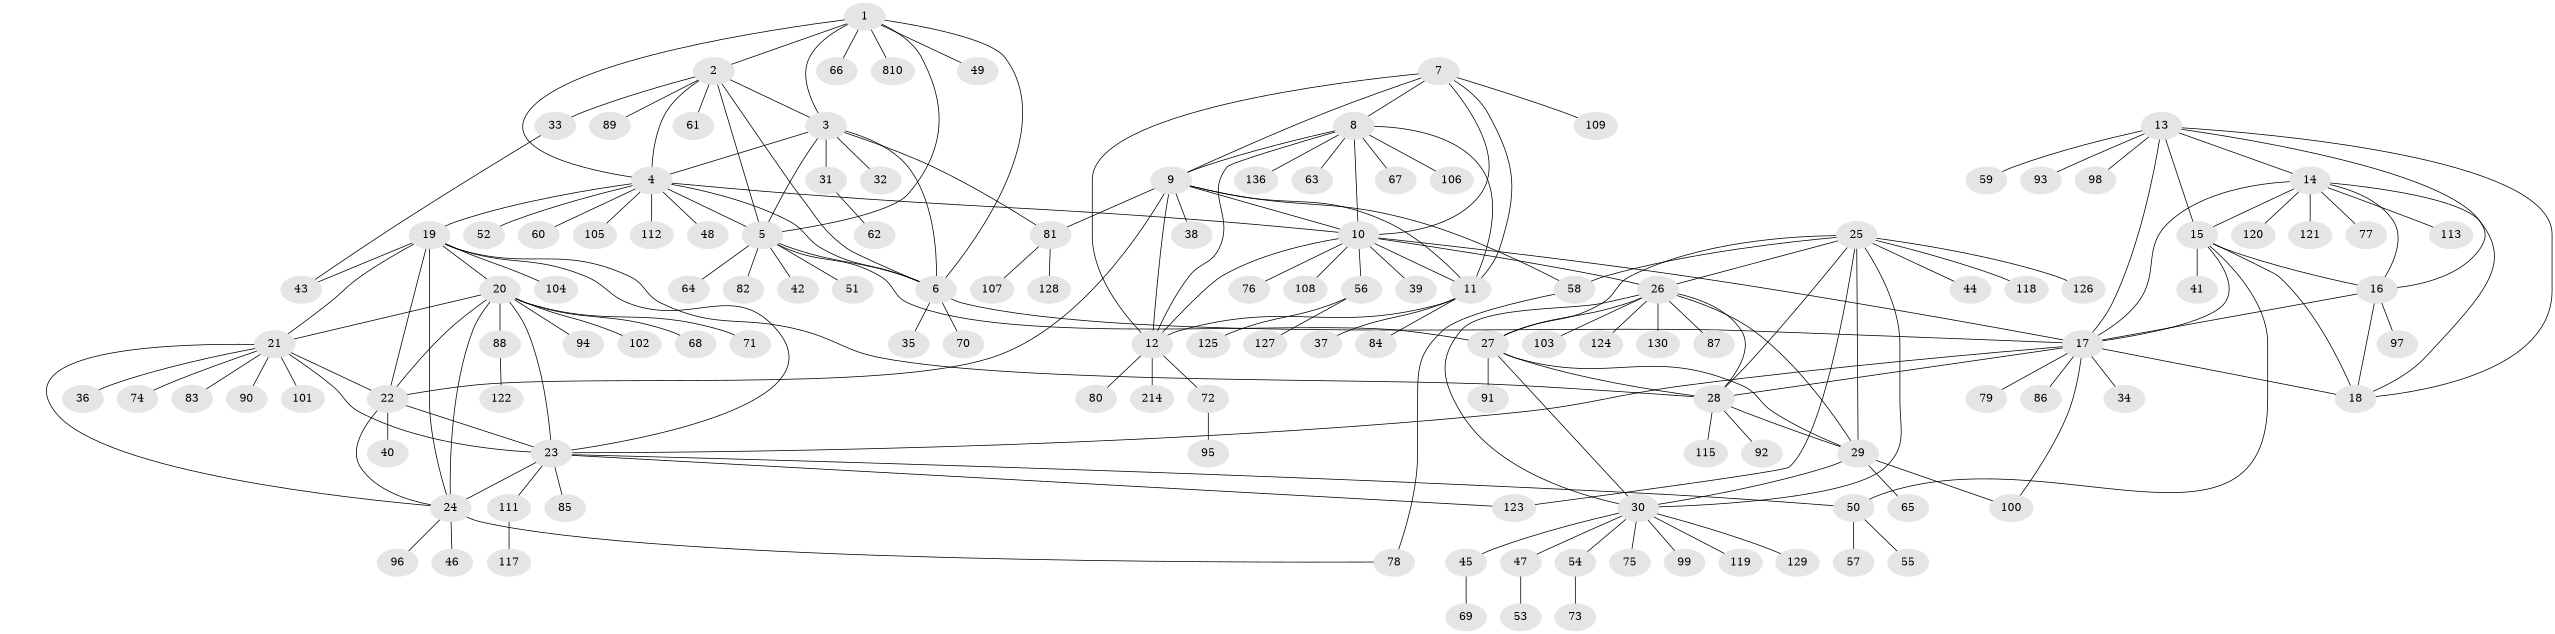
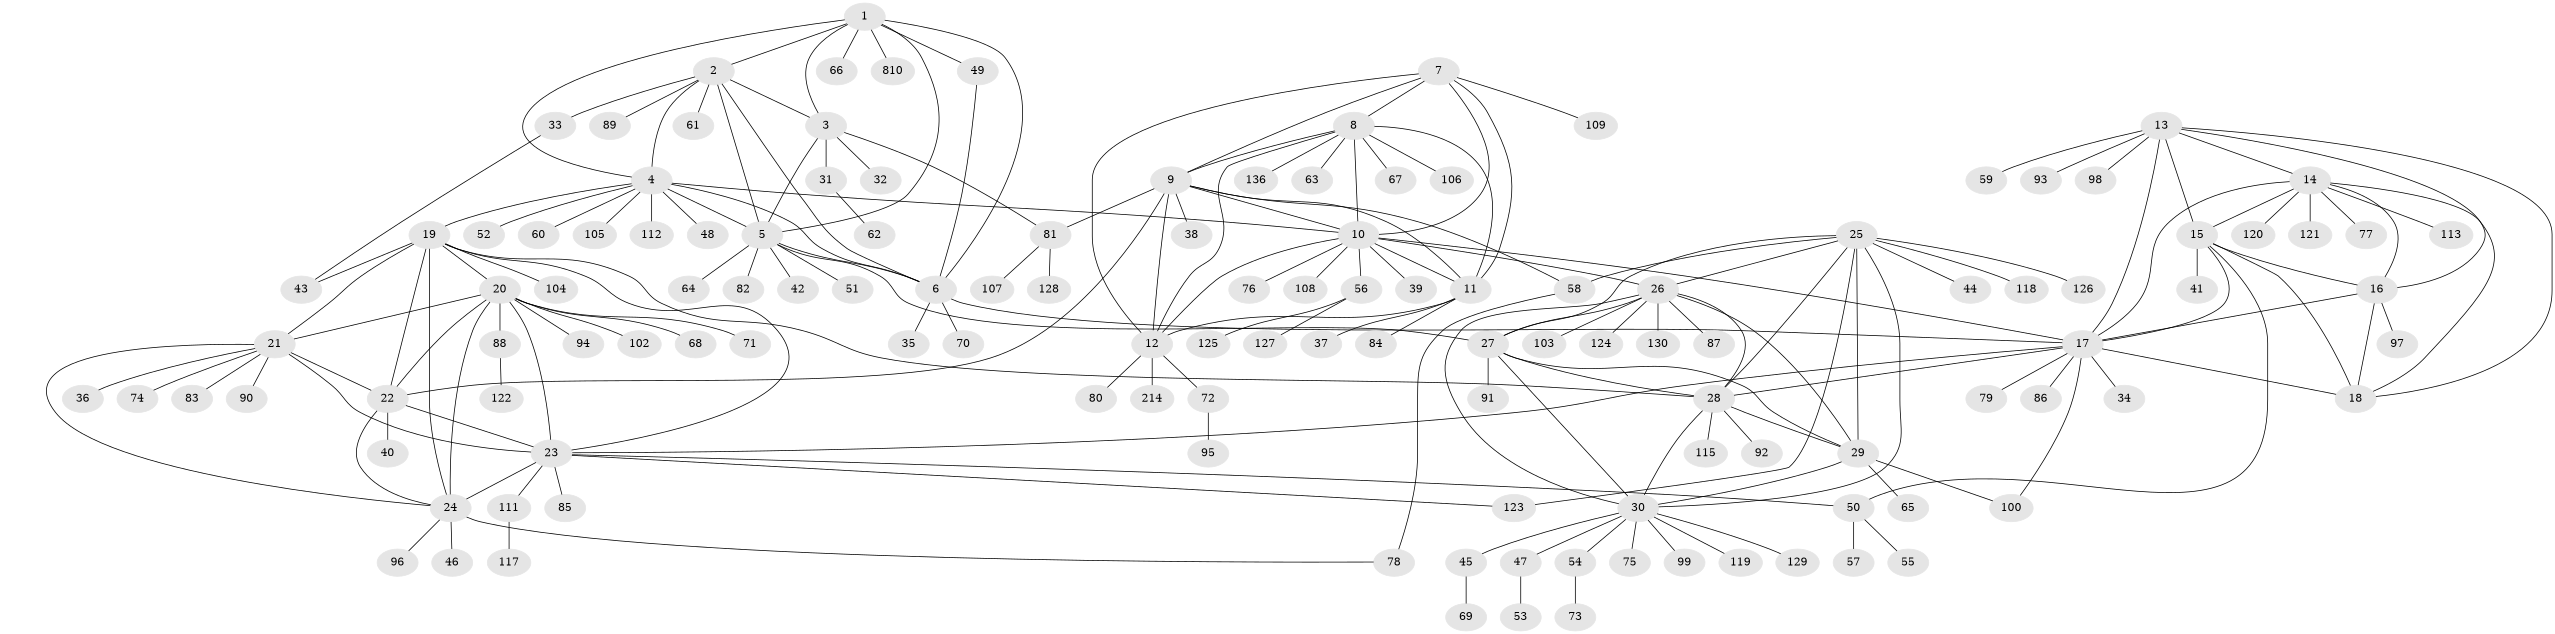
(746, 151) -> none
(921, 189) -> (965, 177)
(303, 399) -> none
none -> (1670, 450)
